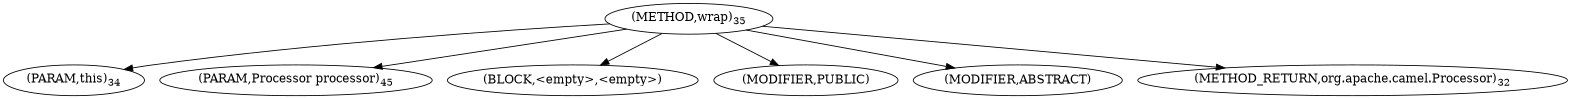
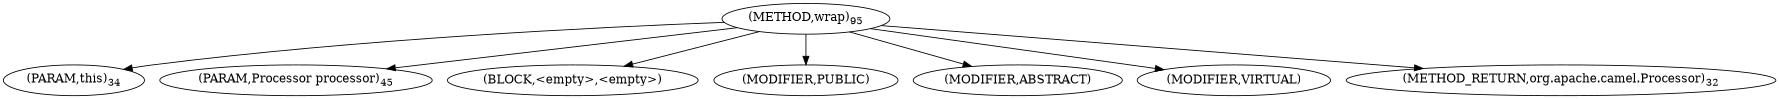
(740, 18) -> (857, 18)
none -> (1234, 80)
